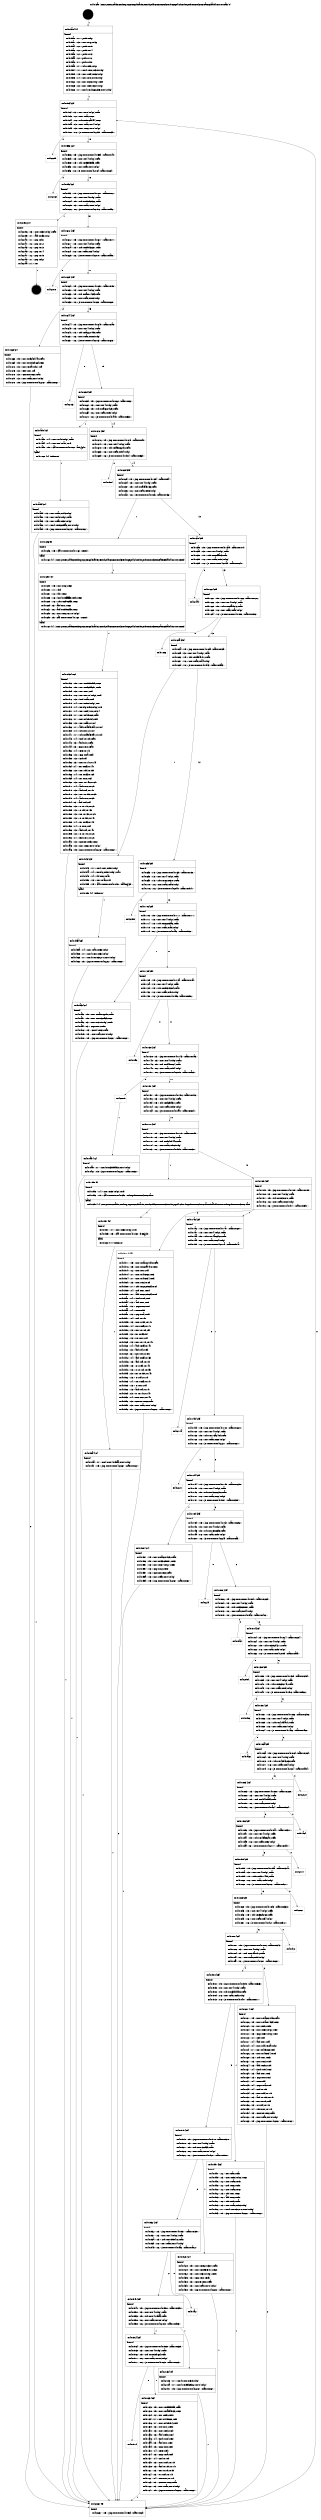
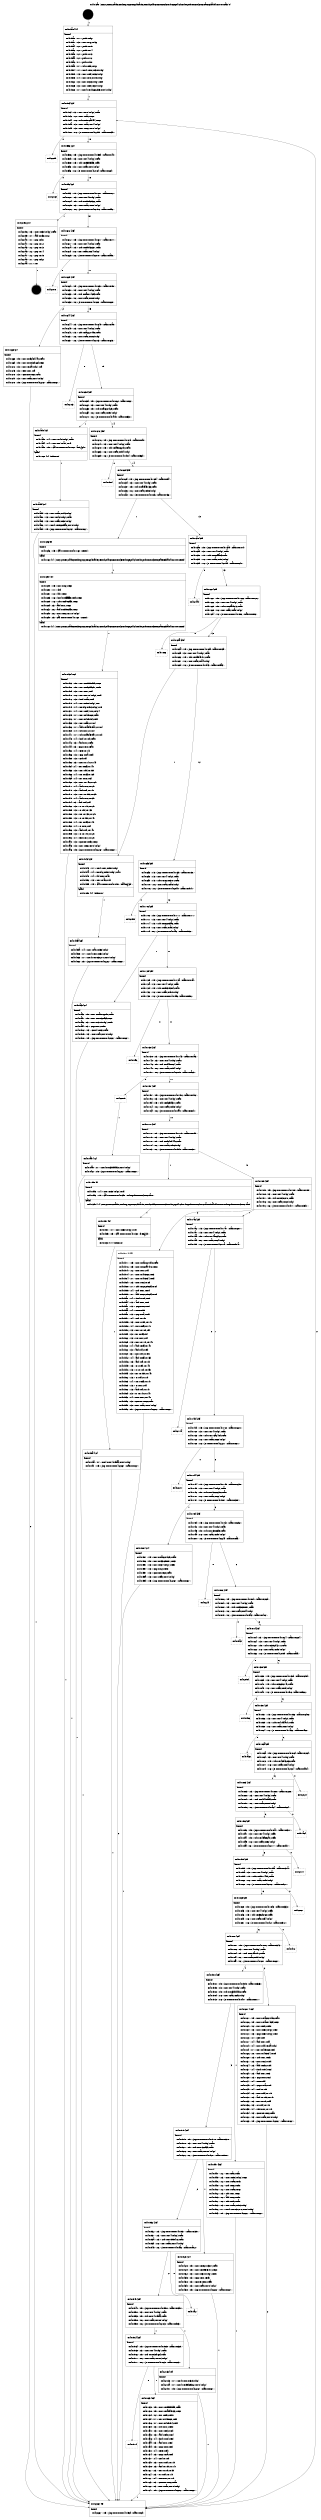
(238, 1629) -> (237, 1628)
